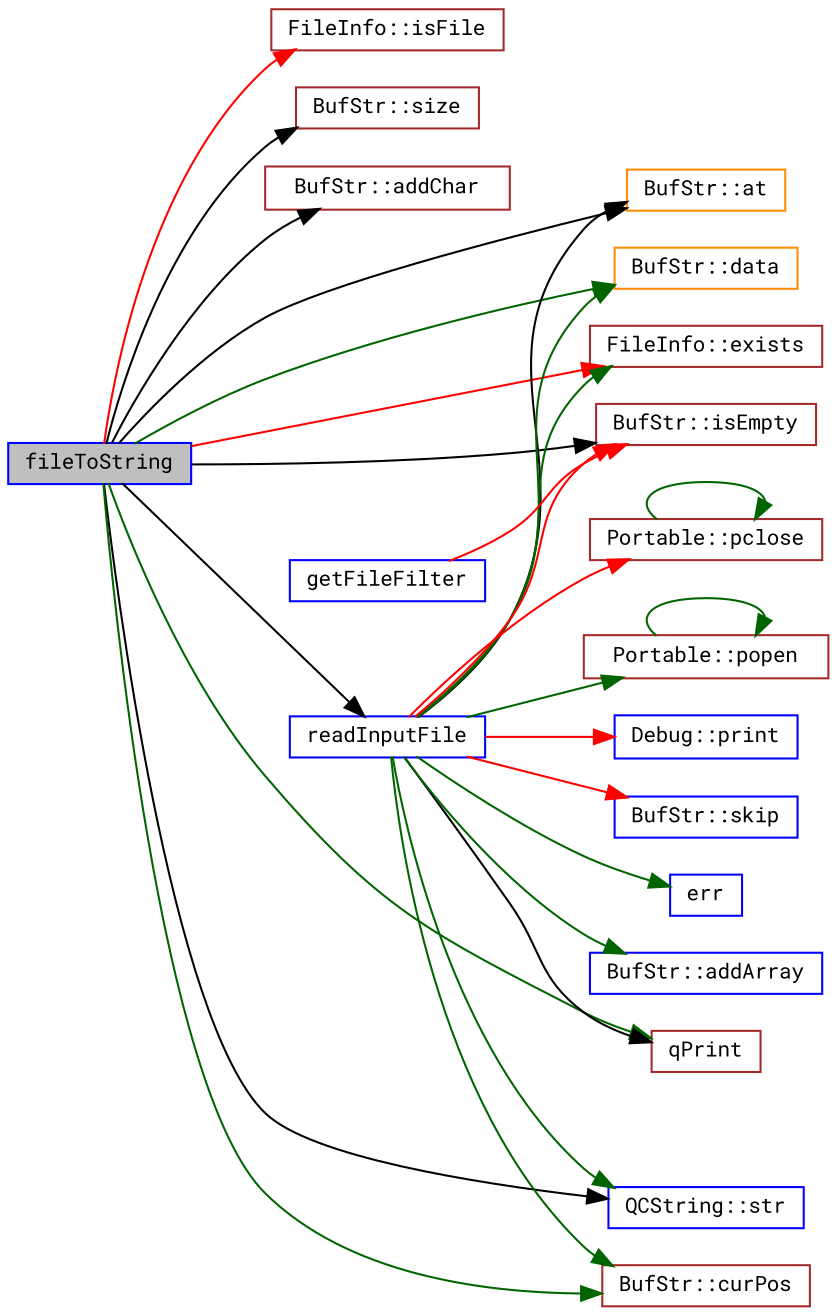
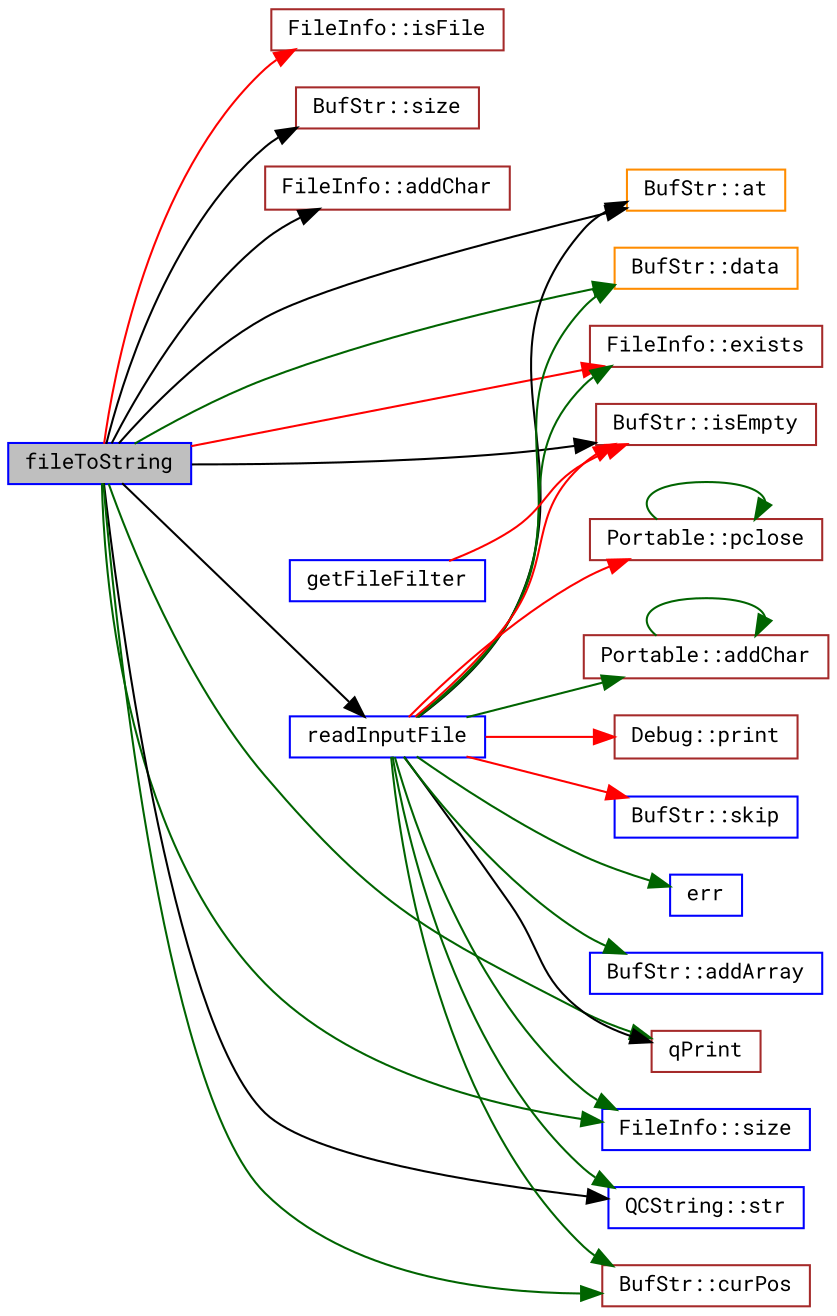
(387, 188) -> (387, 188)
(706, 657) -> (706, 657)
(706, 737) -> (706, 737)
none -> (706, 1130)
